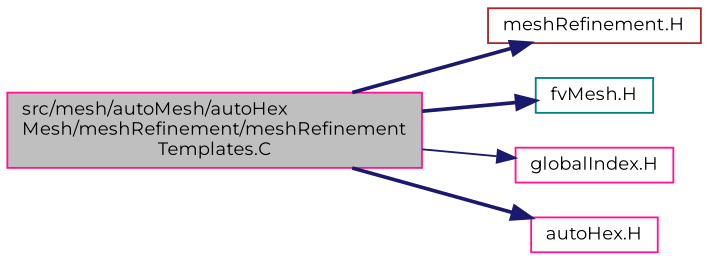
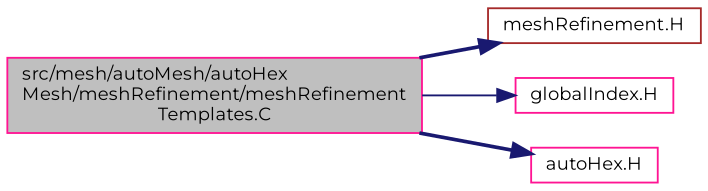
(594, 95) -> none
